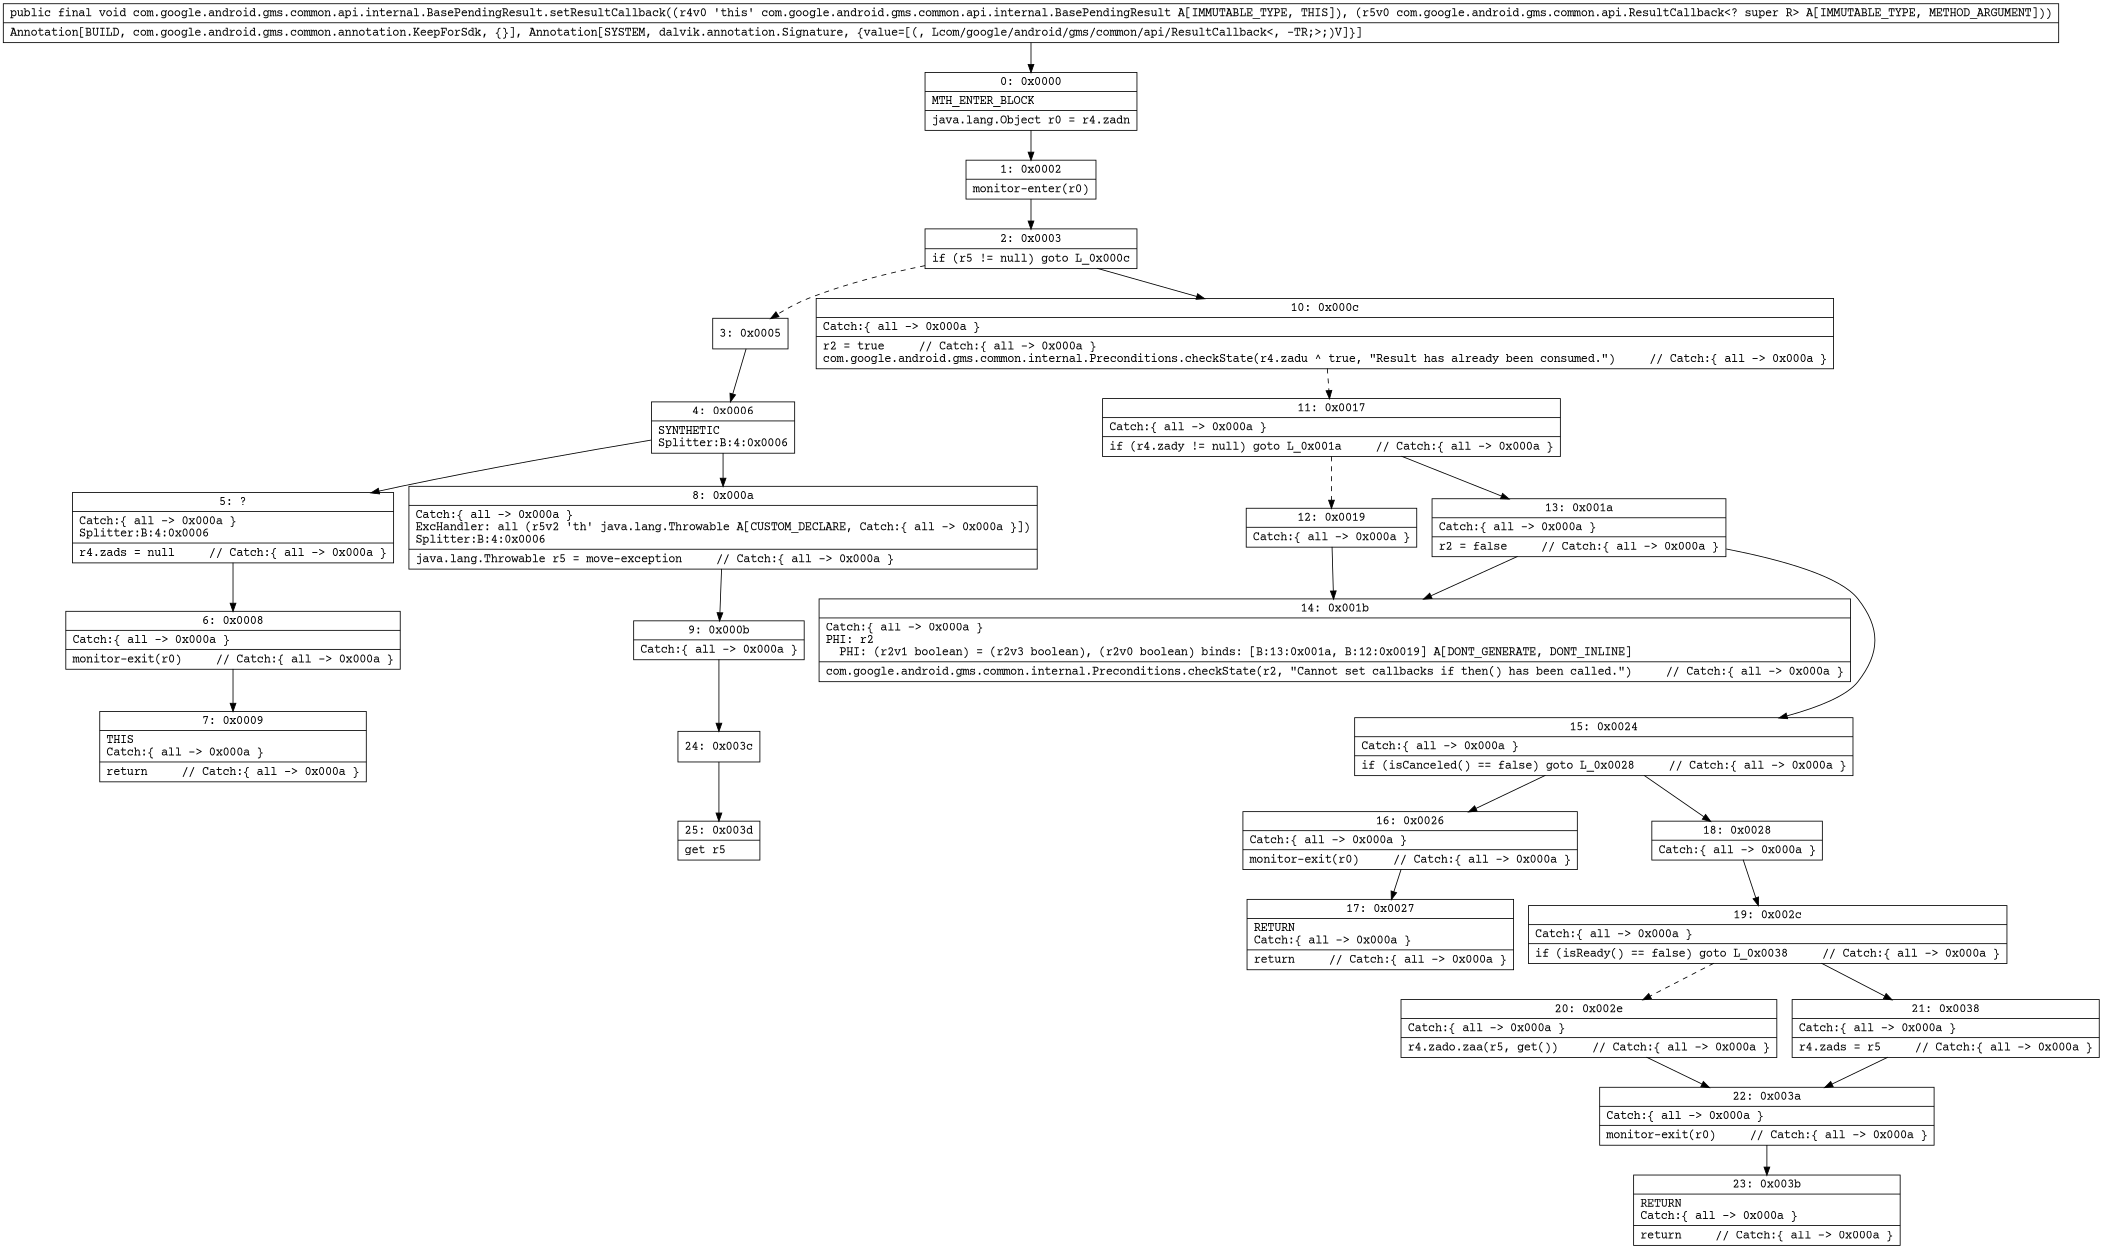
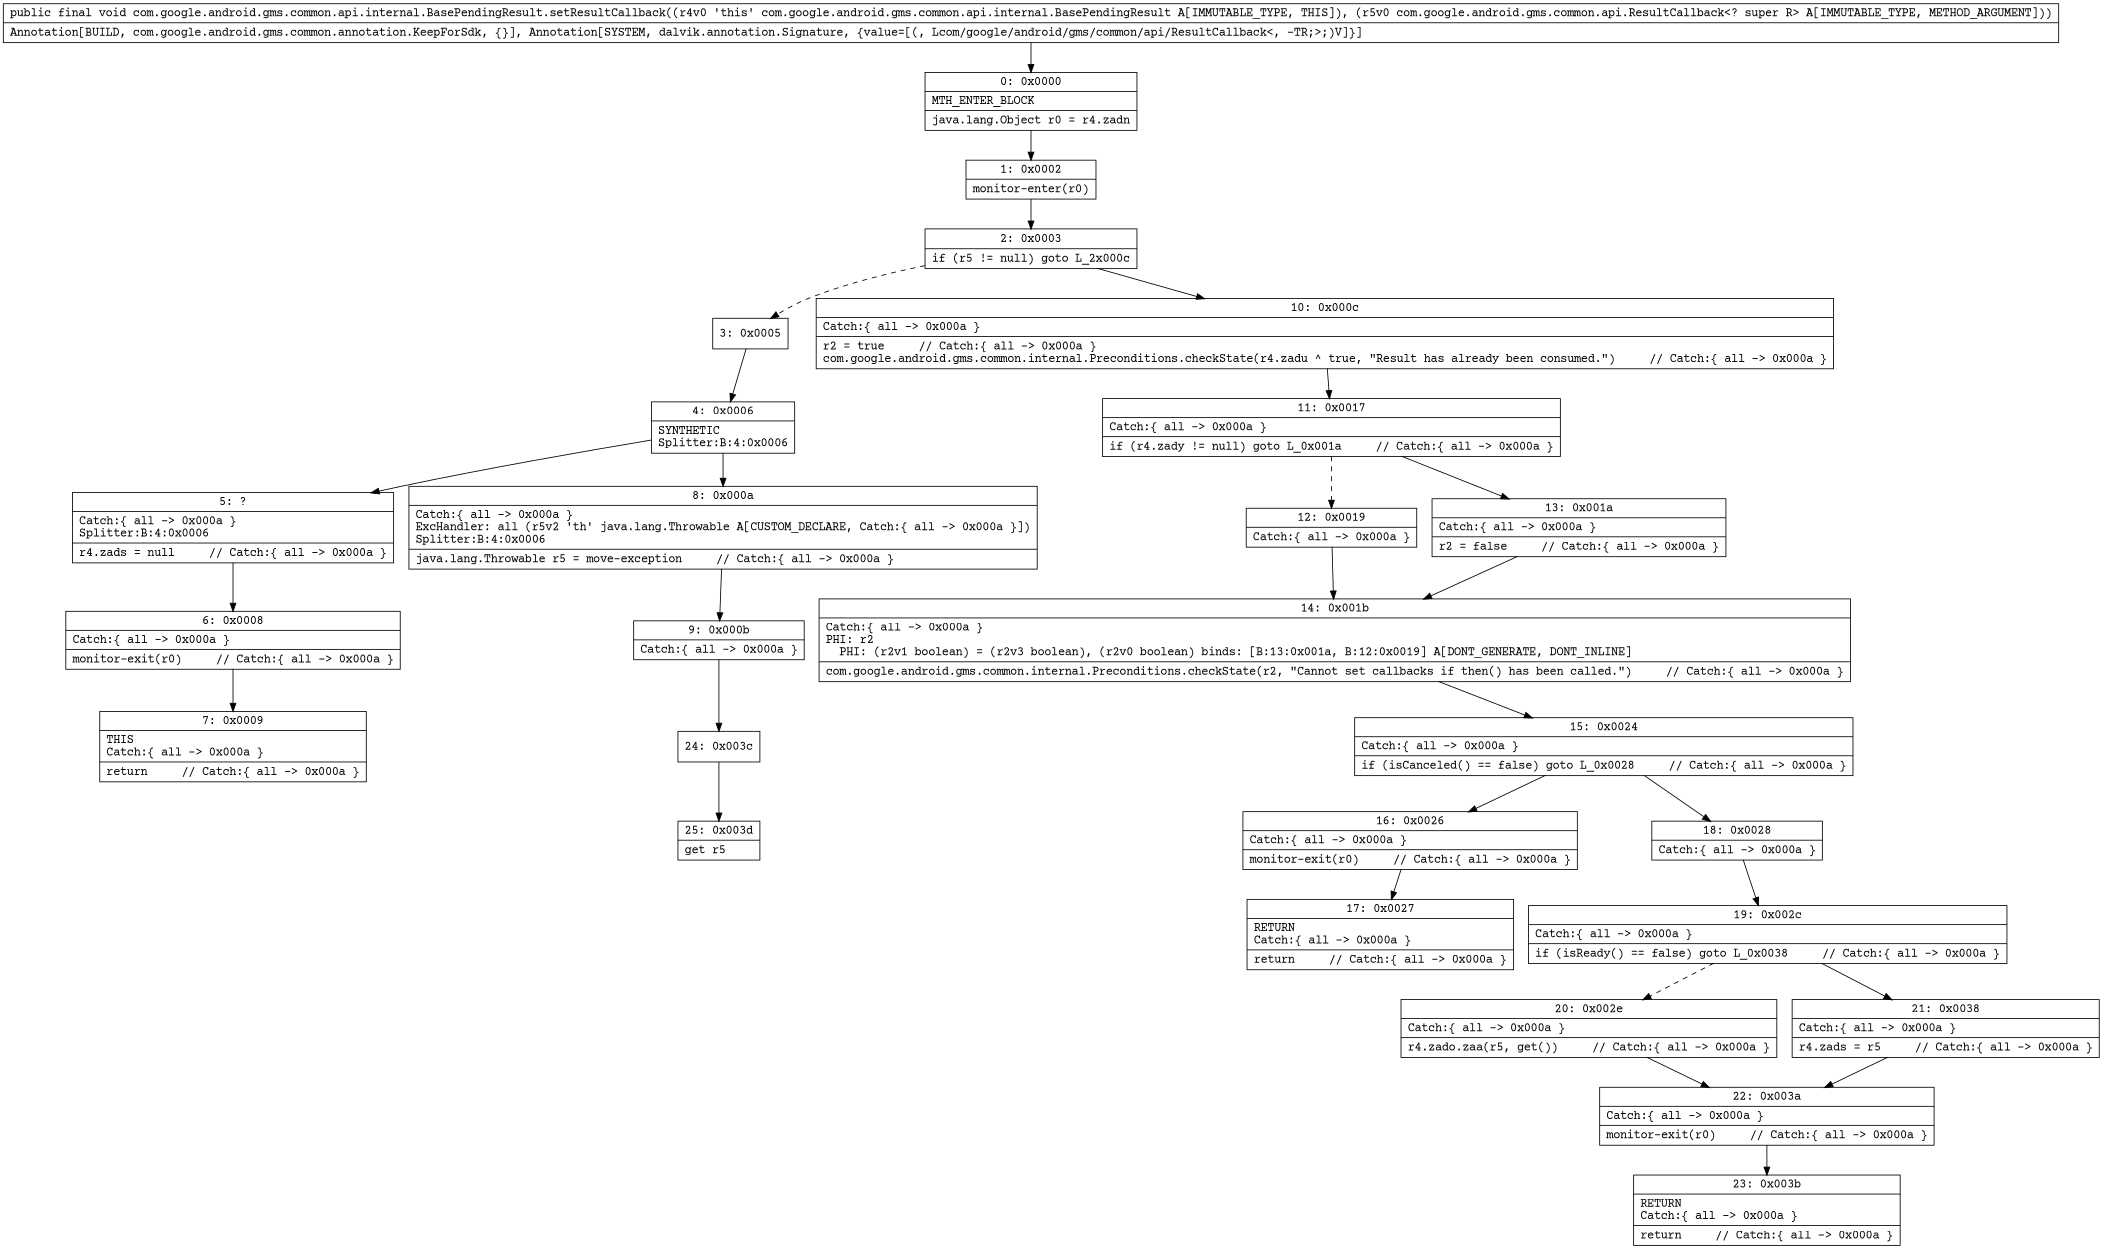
(1031, 258) -> (1031, 258)
(1328, 379) -> (1328, 379)
(1866, 611) -> (1481, 698)
